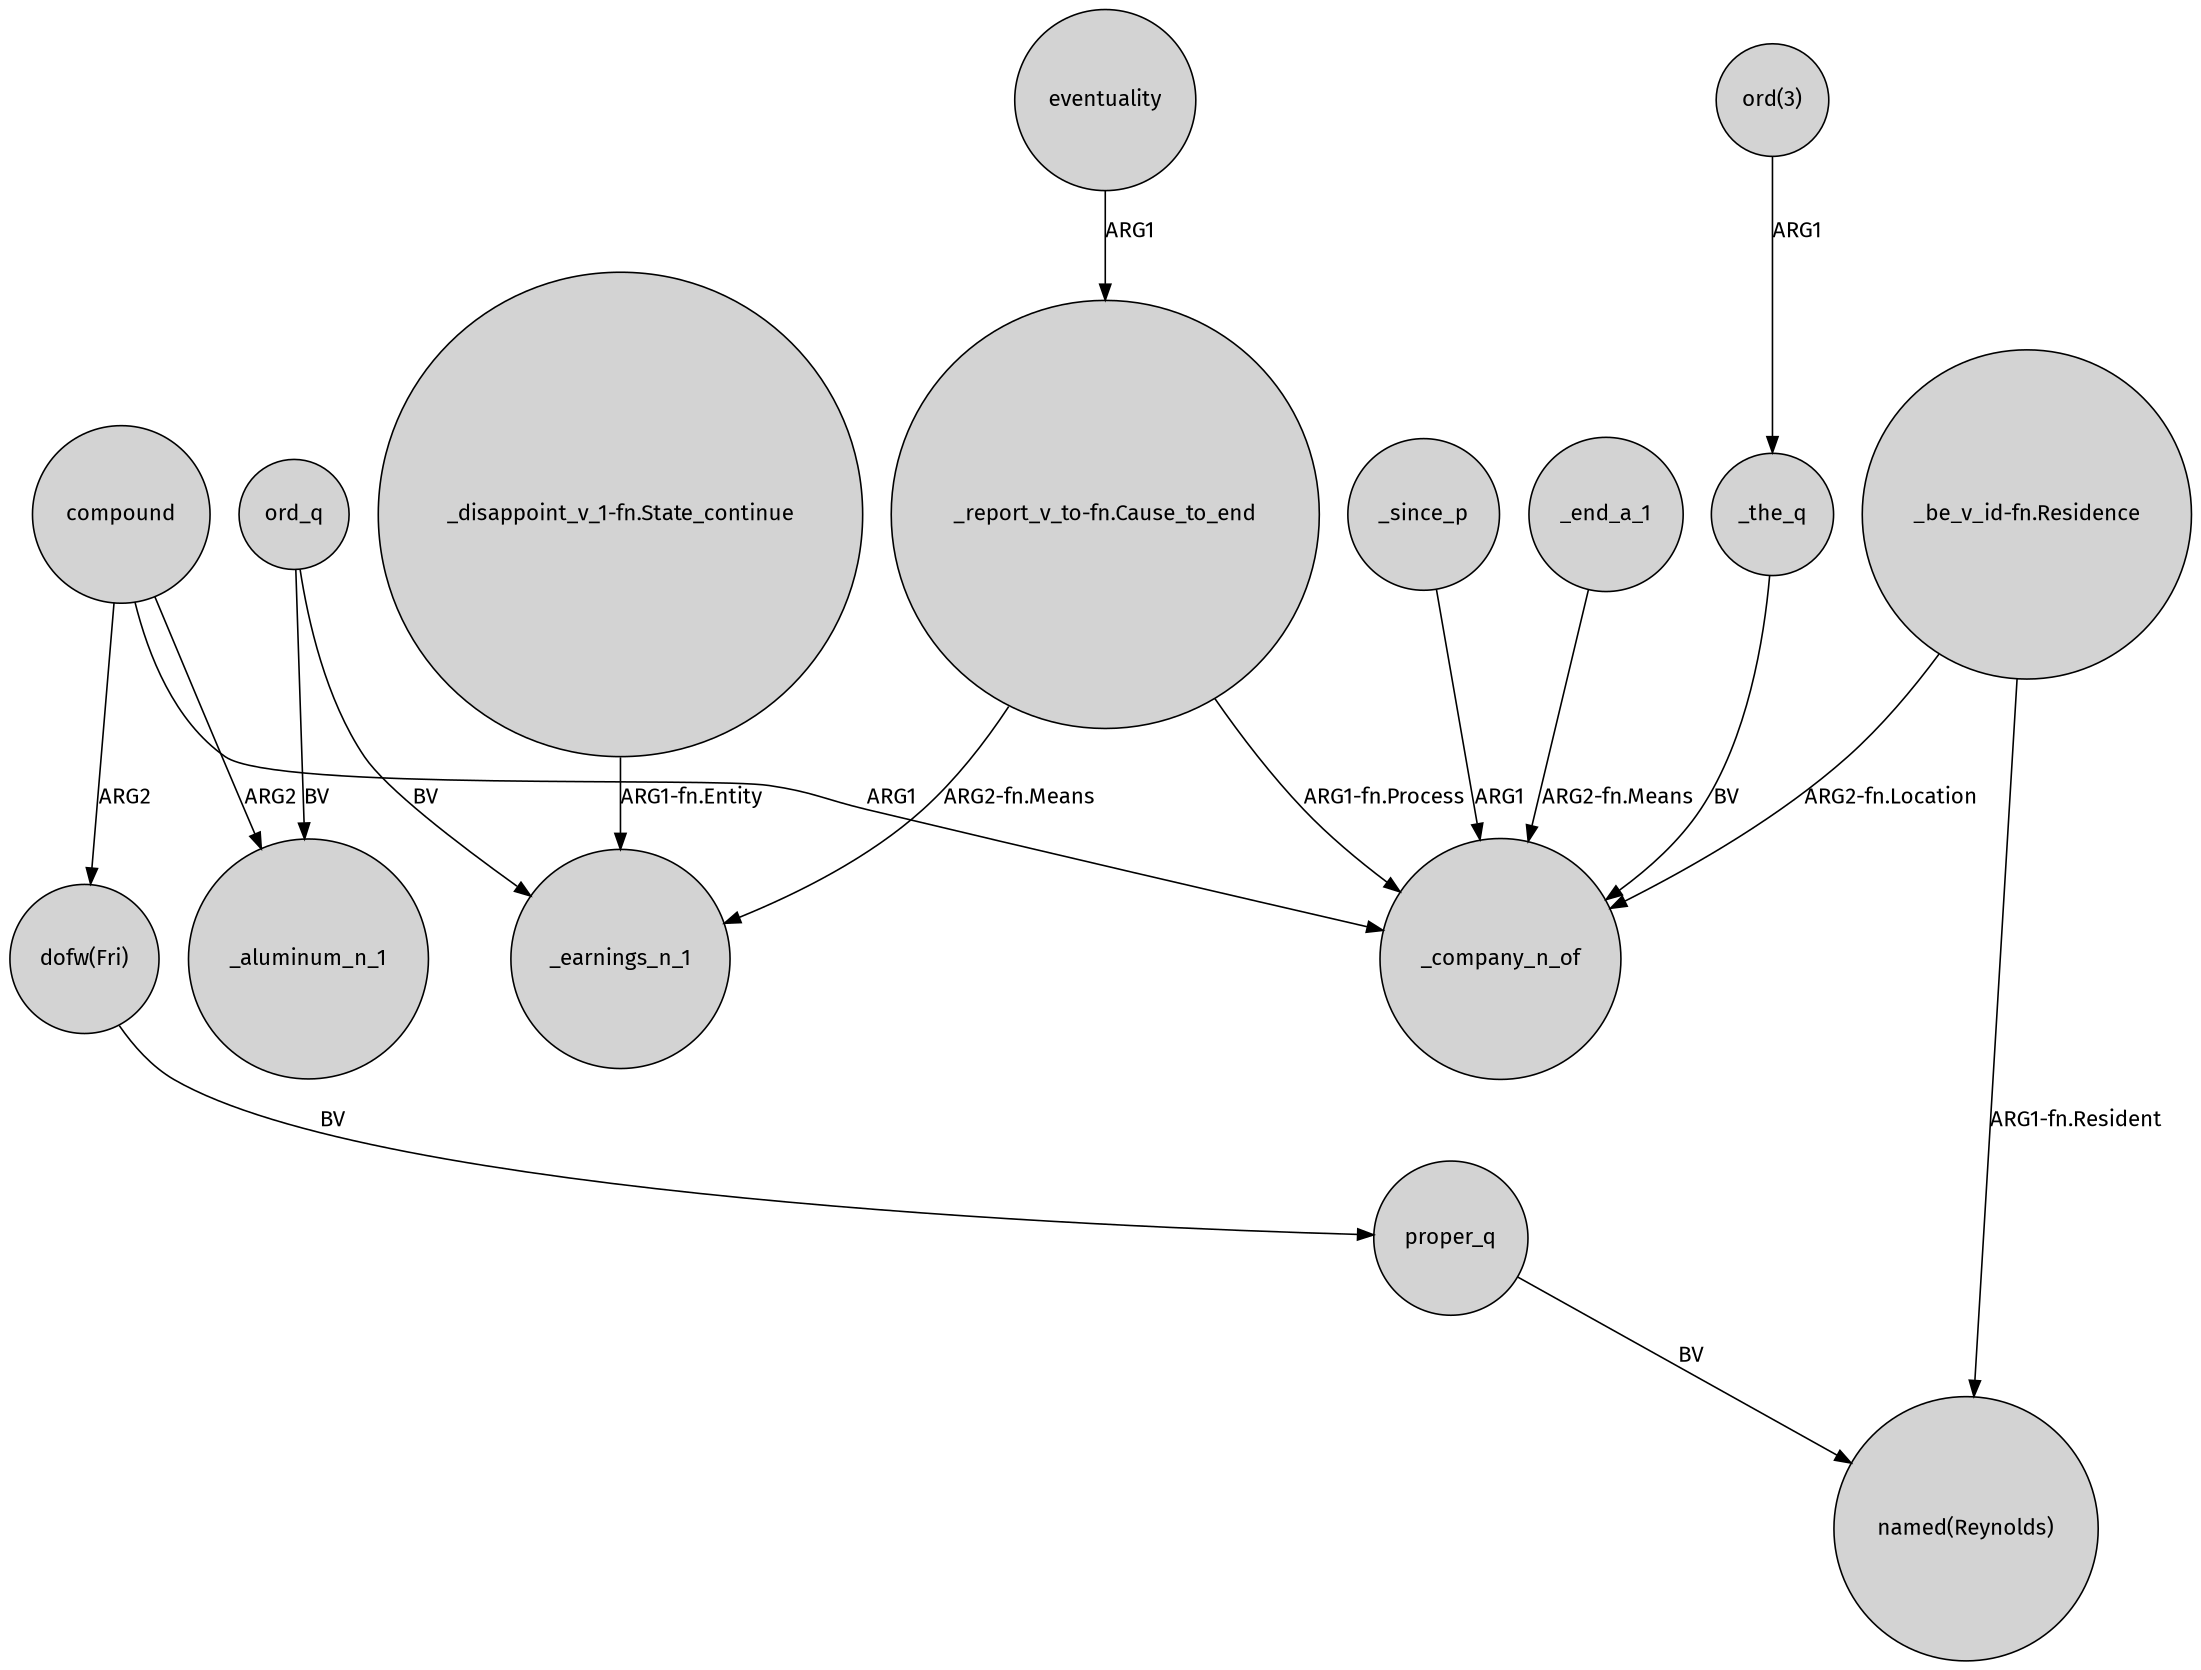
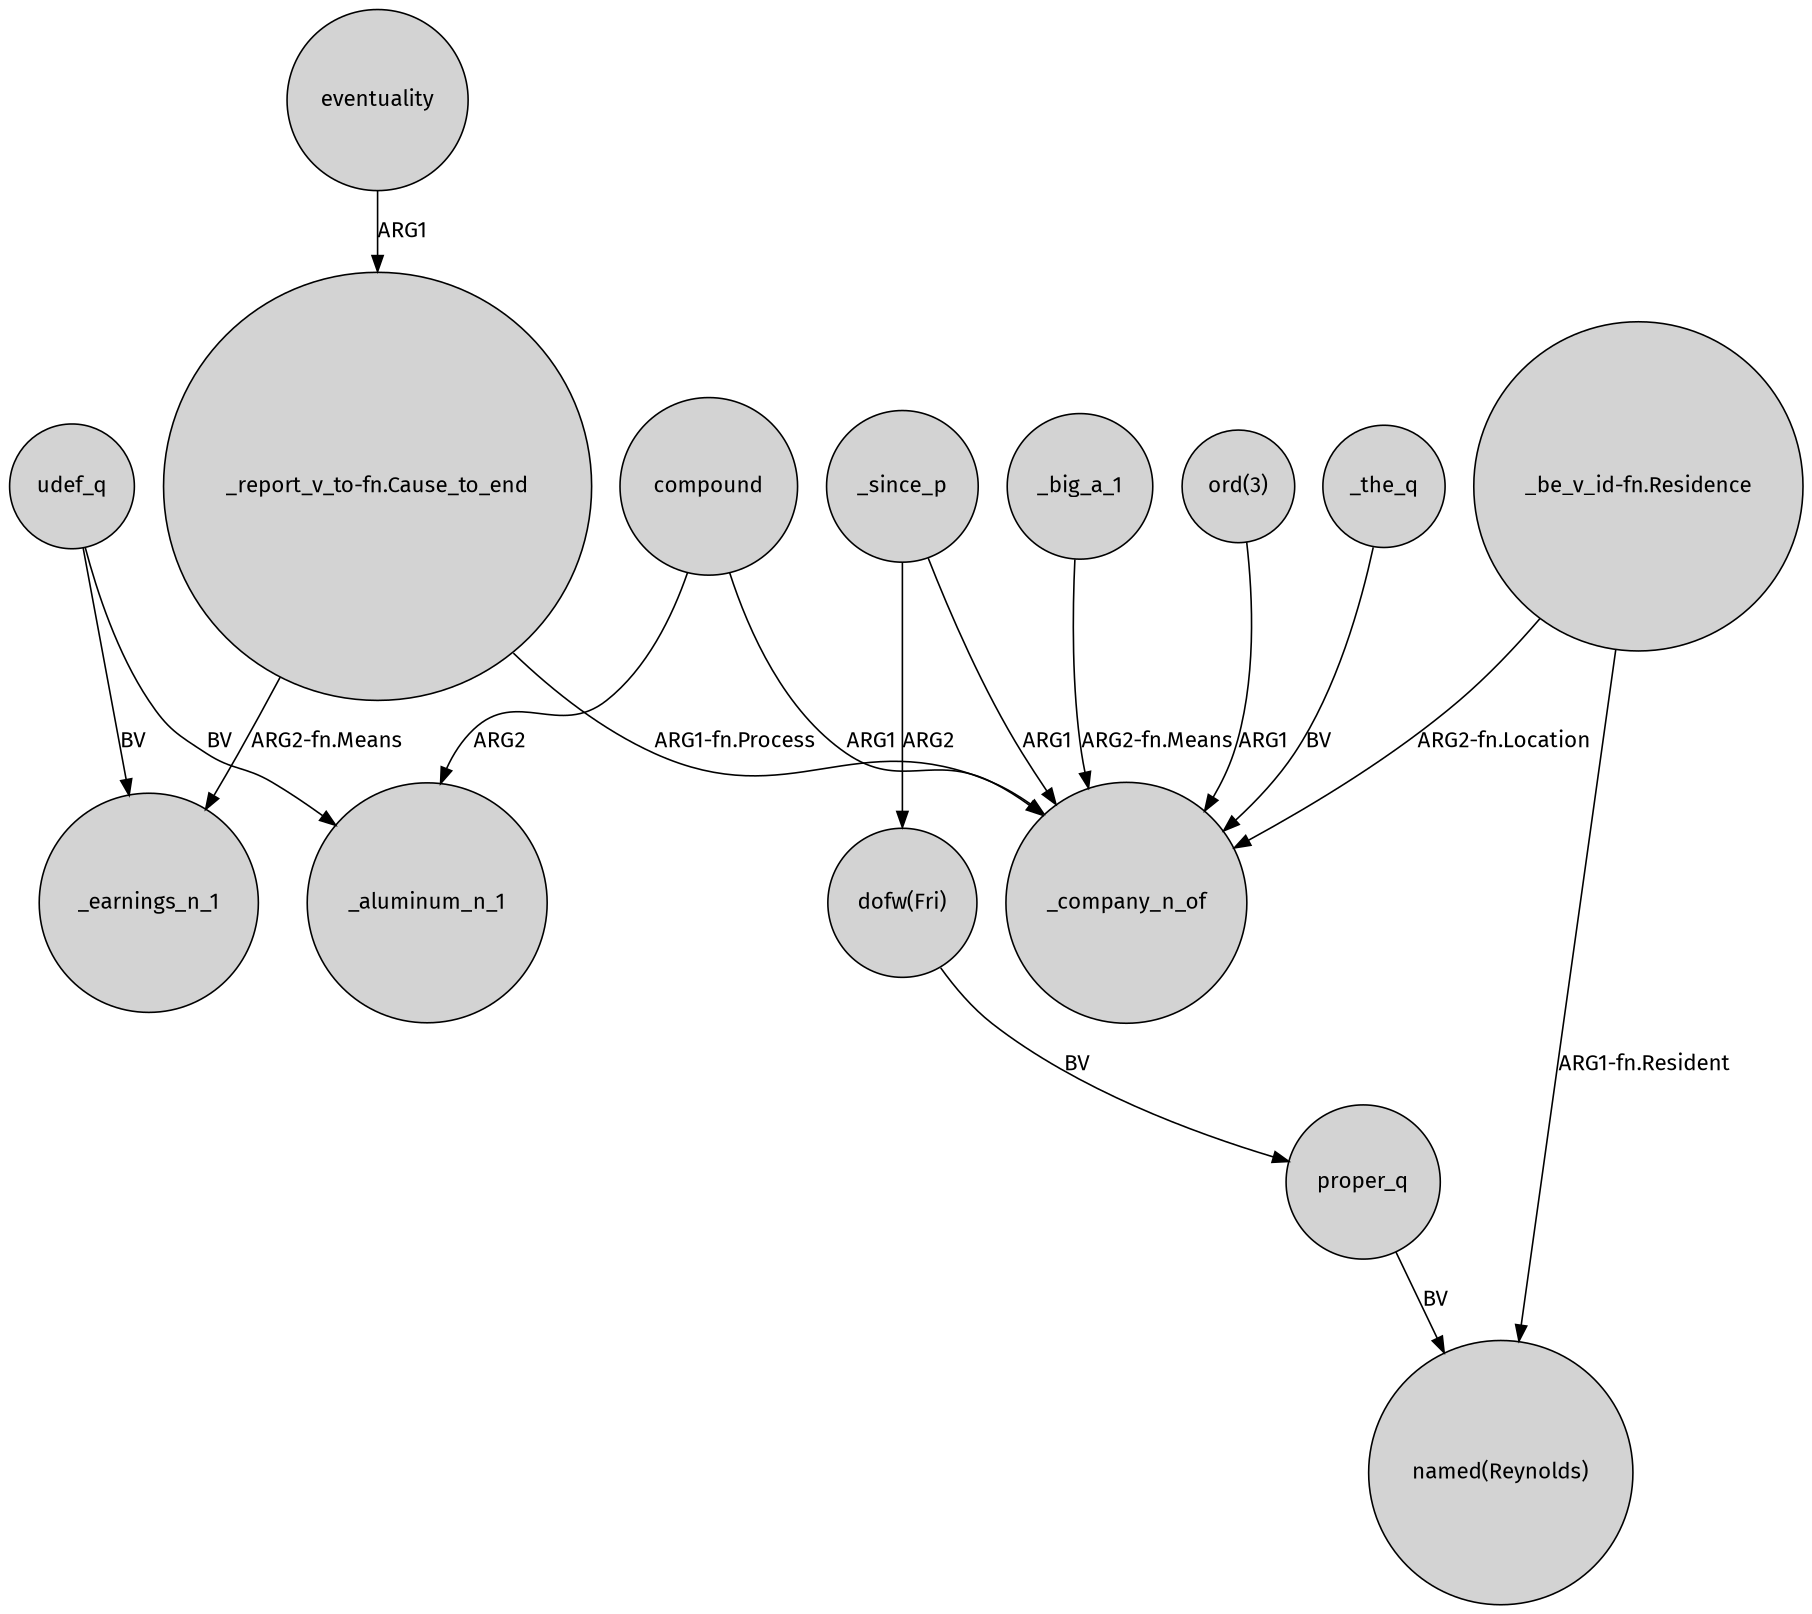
(1772, 296) -> (1249, 673)
(294, 514) -> (72, 486)
(620, 514) -> none
(1606, 514) -> (1080, 486)
(103, 735) -> (902, 687)
